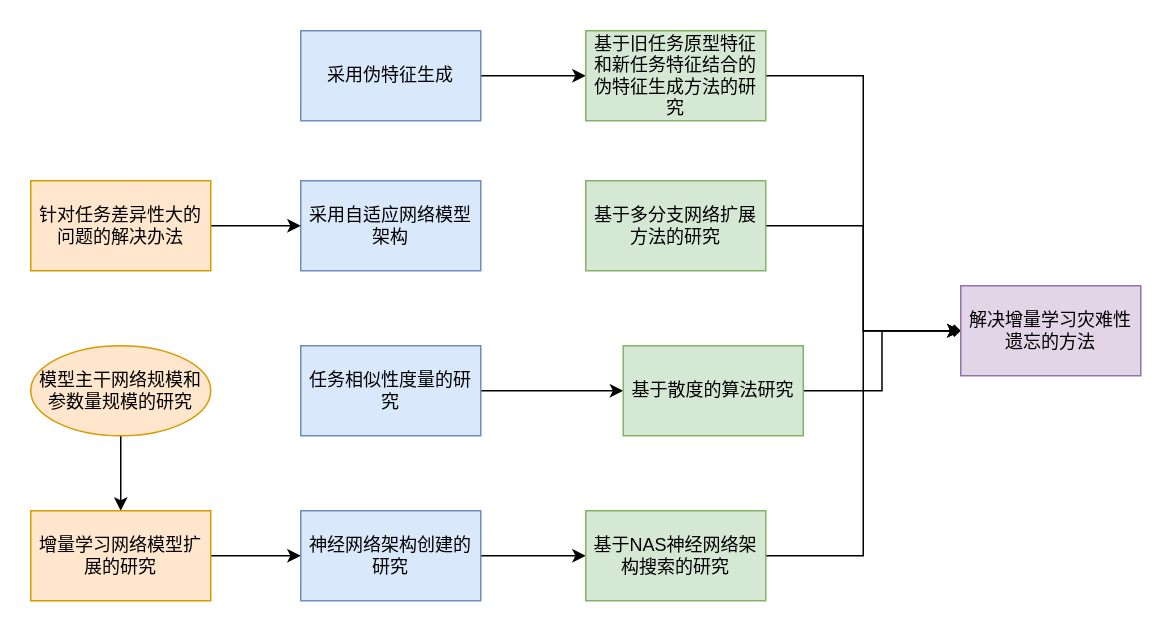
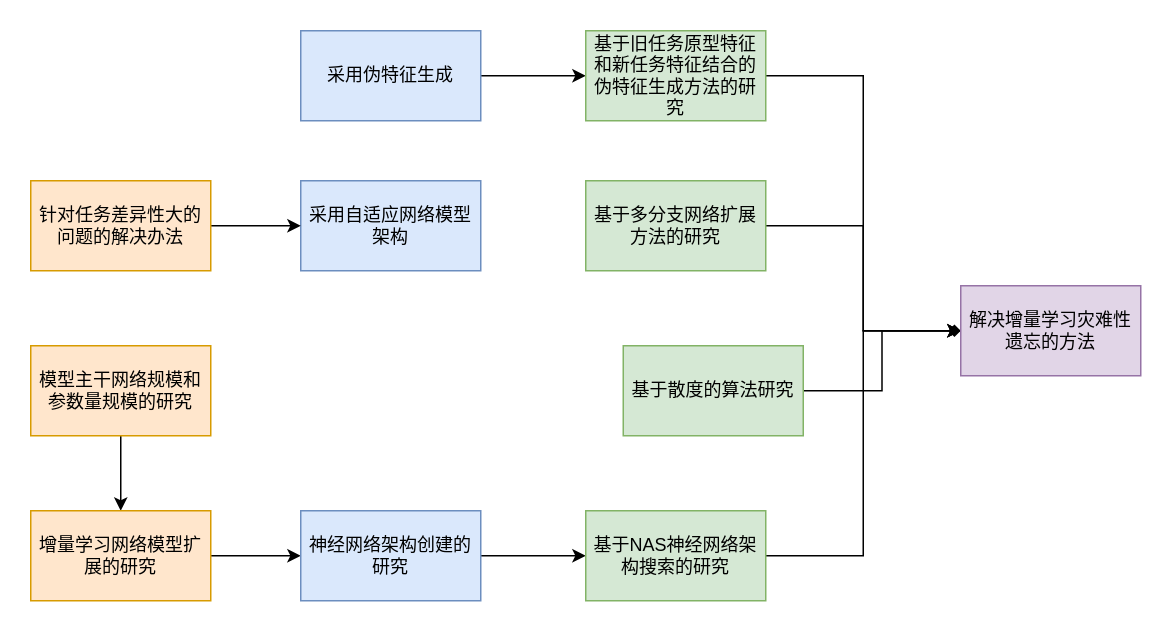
(121, 391) -> (121, 391)
(391, 391) -> none
(547, 391) -> none
